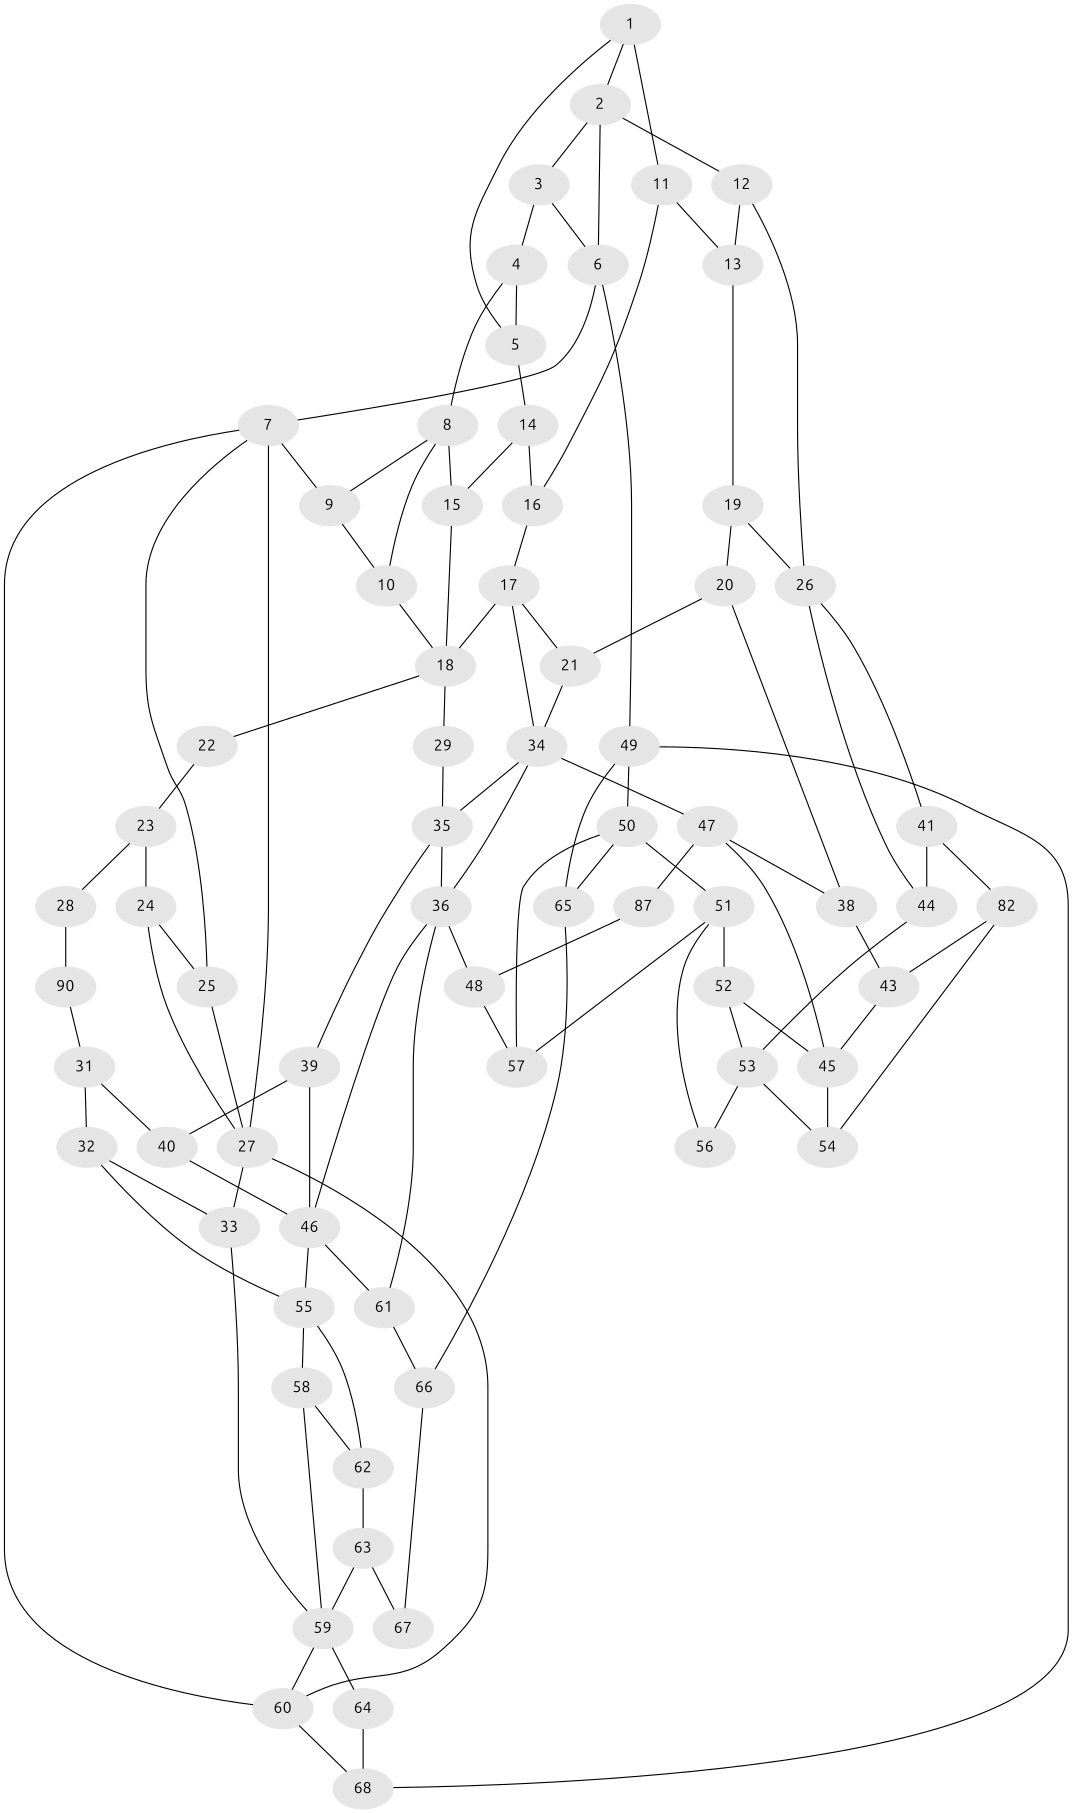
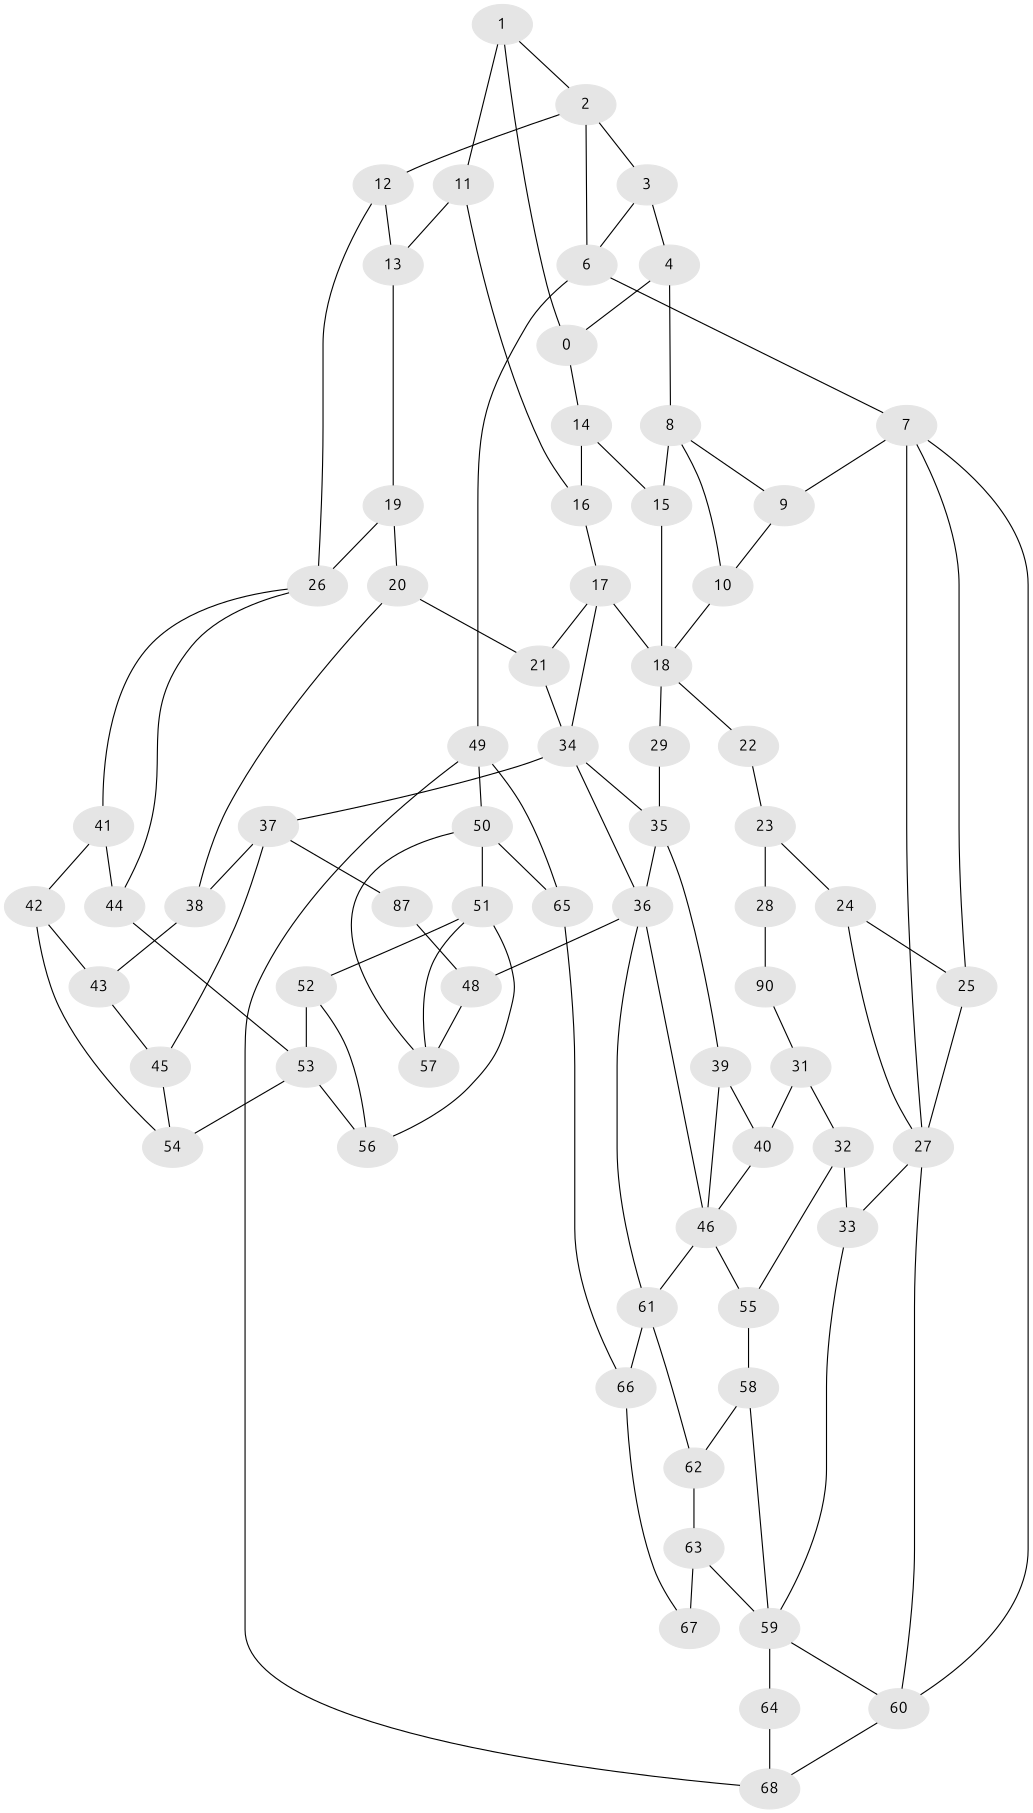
(516, 345) -> (567, 345)
(707, 827) -> (268, 827)
(1007, 907) -> (35, 907)
(774, 1026) -> (352, 1063)
(348, 1384) -> (672, 1388)
